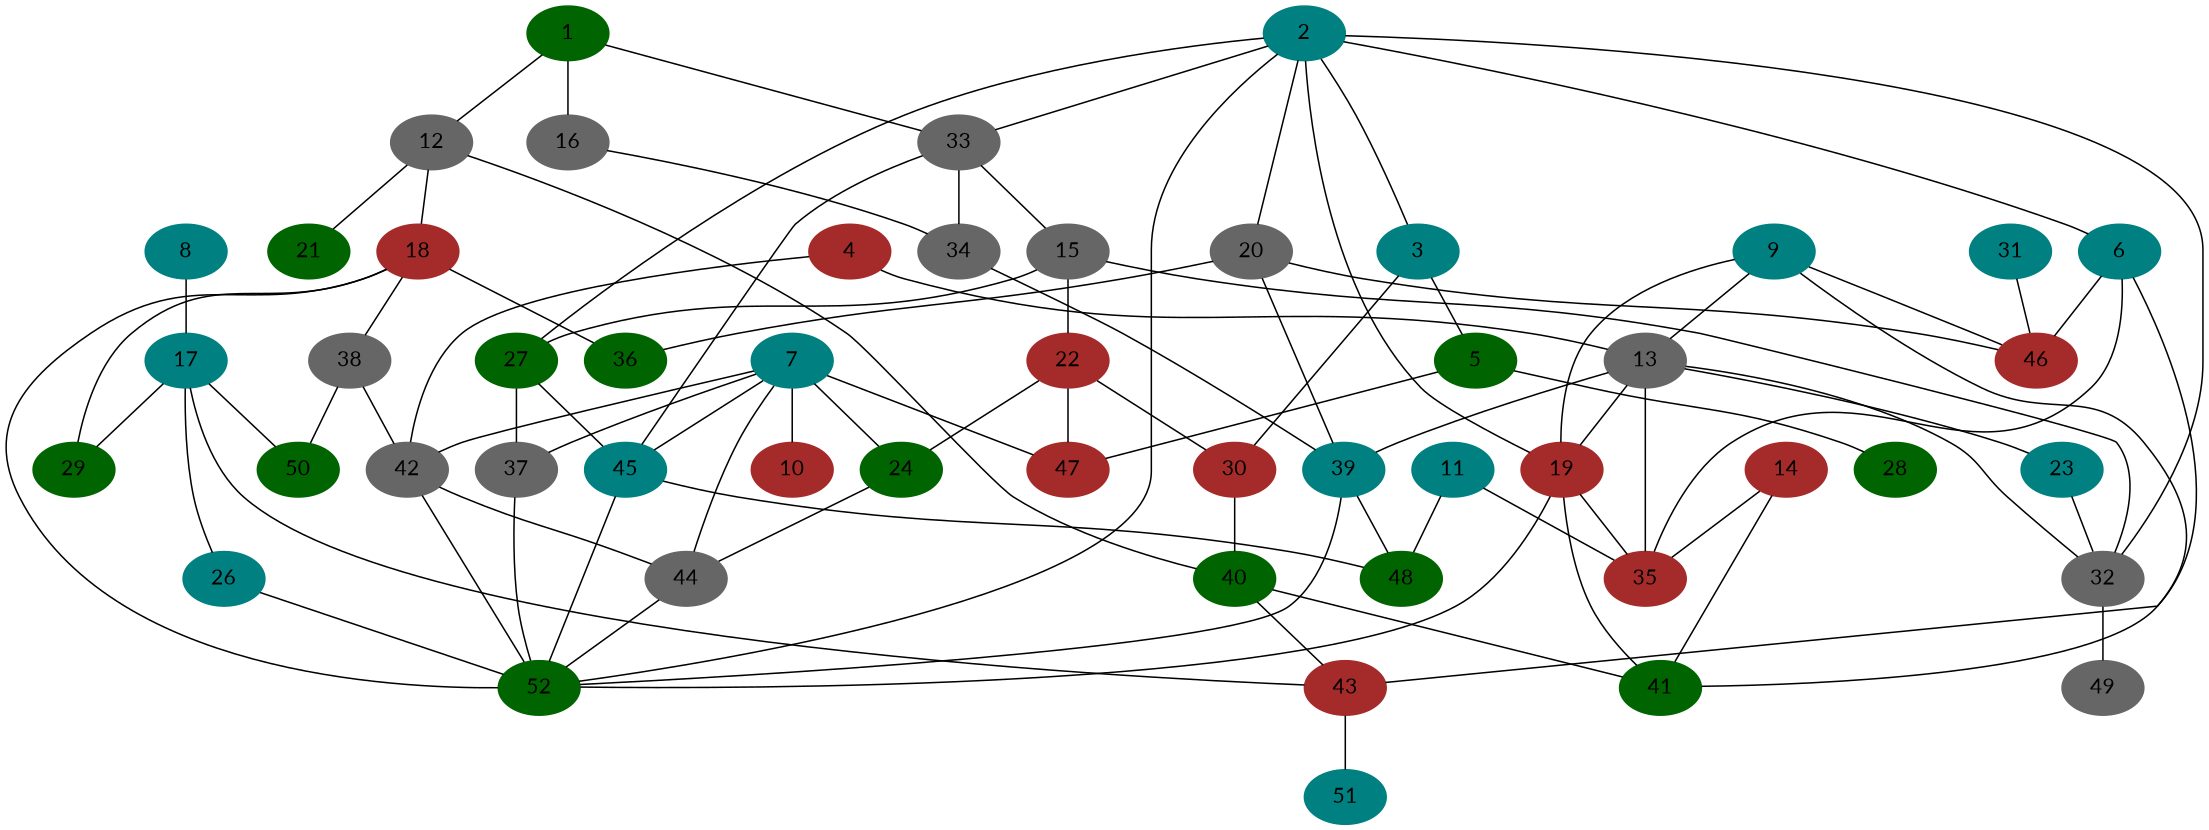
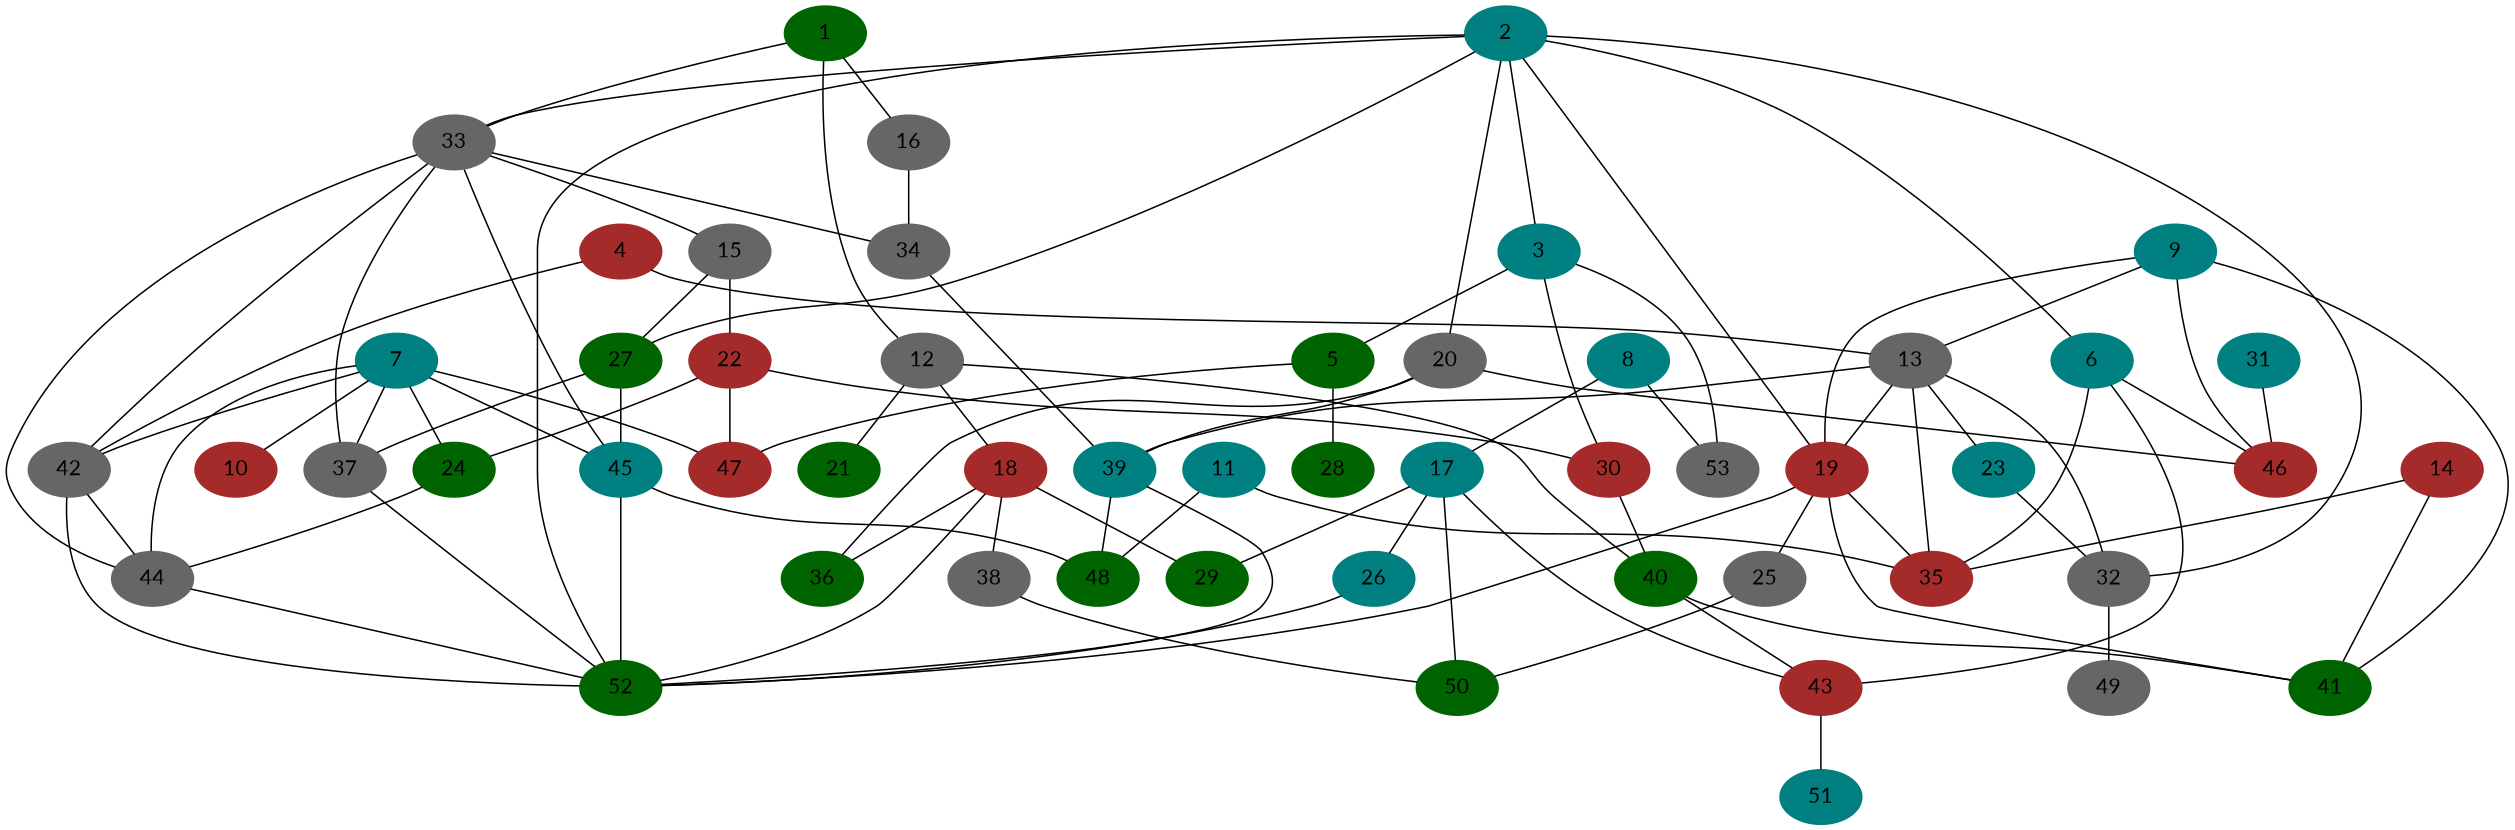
none -> (356, 295)
none -> (115, 316)
(1646, 324) -> none
(379, 415) -> (255, 300)
none -> (1718, 470)
none -> (1765, 579)
